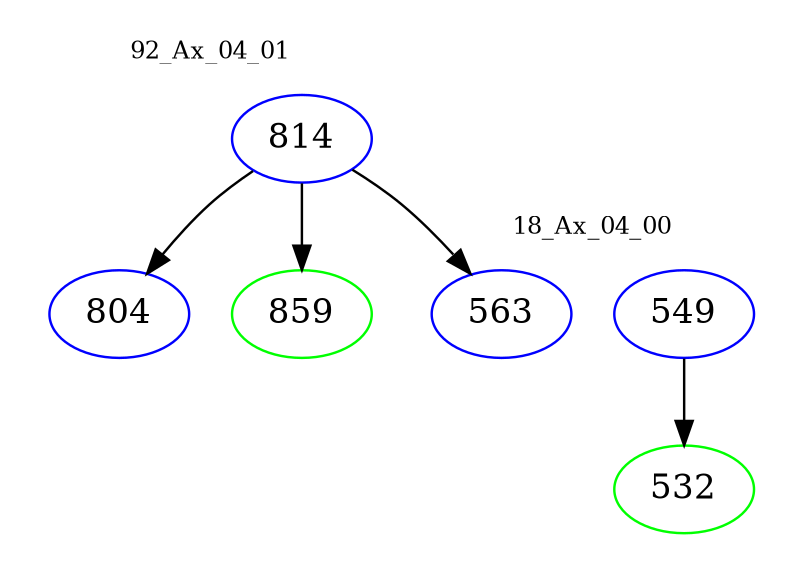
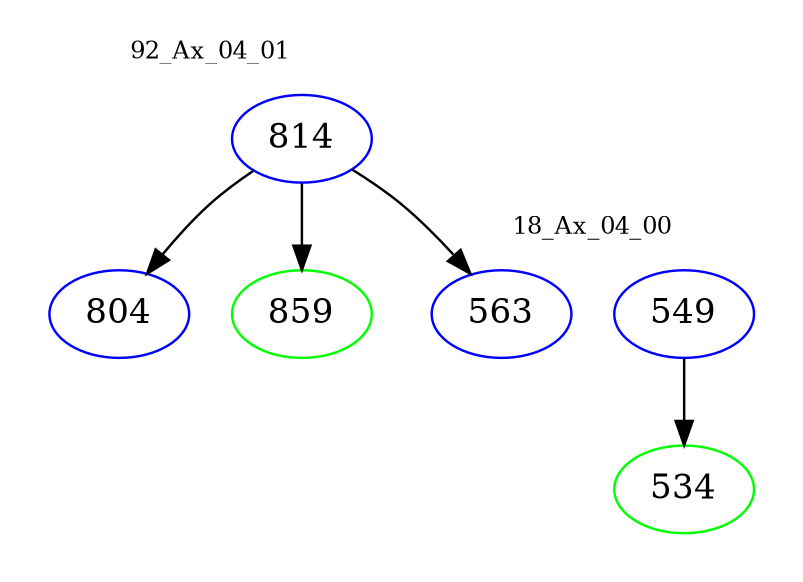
(684, 489) -> (684, 489)
